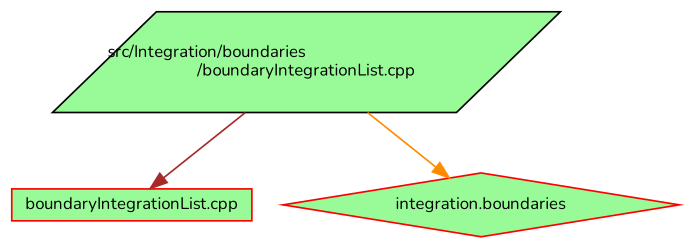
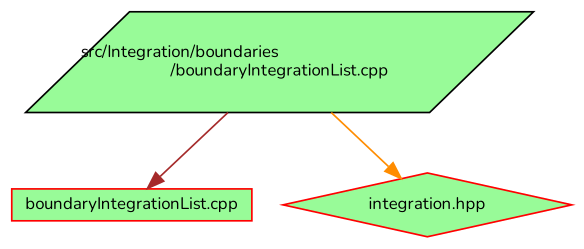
(481, 205) -> (427, 205)
